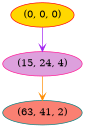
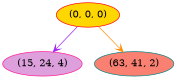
(42, 85) -> (109, 37)
